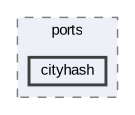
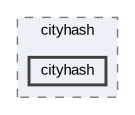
(67, 31) -> (67, 31)
